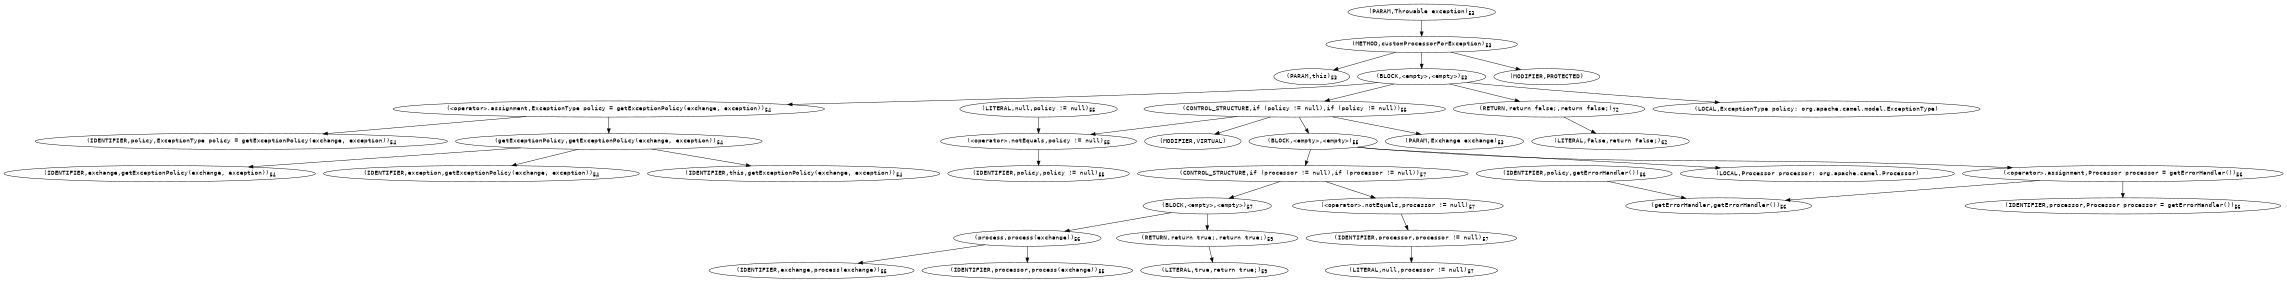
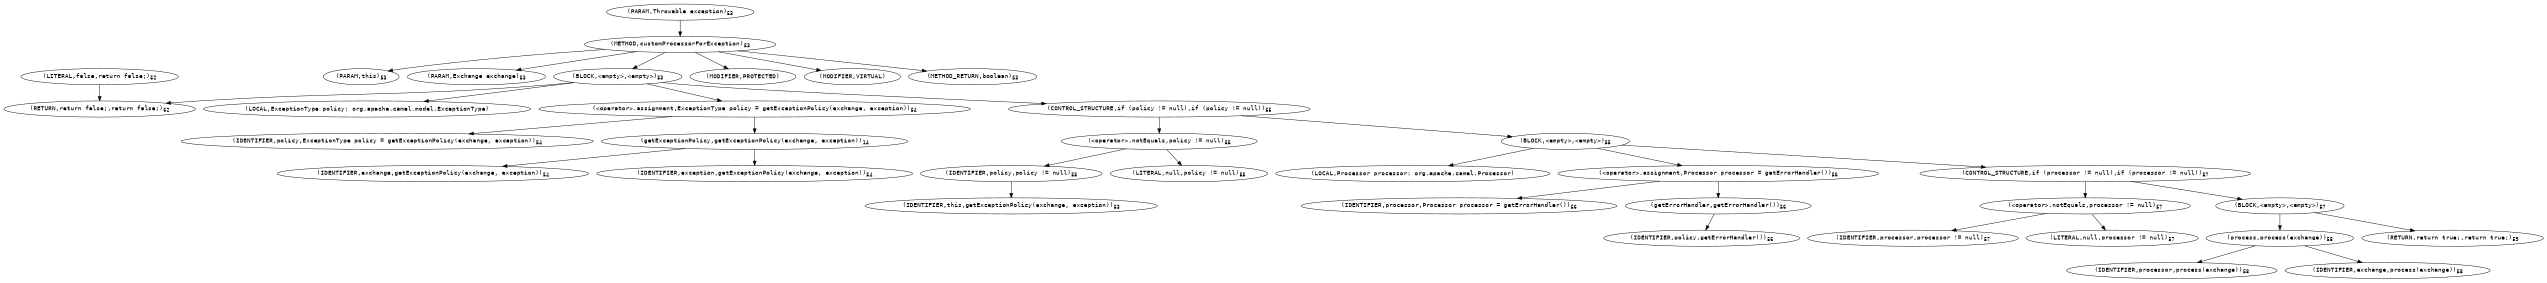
none -> (973, 77)
(1616, 108) -> (167, 108)
(1039, 123) -> (1173, 156)
(1578, 124) -> (100, 91)
(1245, 125) -> (767, 61)
(1374, 125) -> (579, 60)
(720, 141) -> (866, 141)
(1664, 141) -> (154, 76)
(699, 157) -> (1011, 188)
(899, 173) -> (1117, 205)
(1644, 189) -> (1711, 220)
(1077, 238) -> (2330, 238)
(1411, 252) -> (2097, 220)
(884, 270) -> (2460, 270)
(1102, 270) -> (2246, 270)
(1214, 271) -> none
